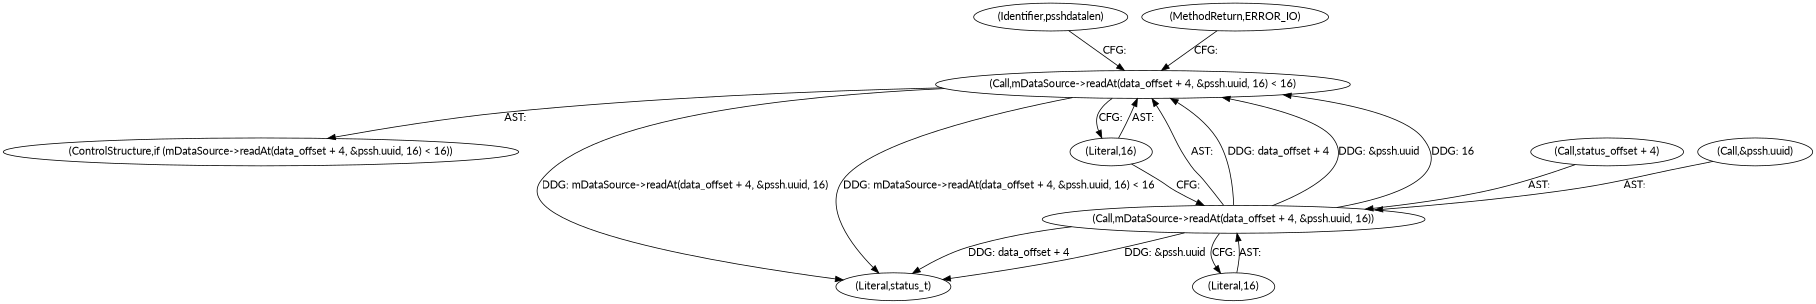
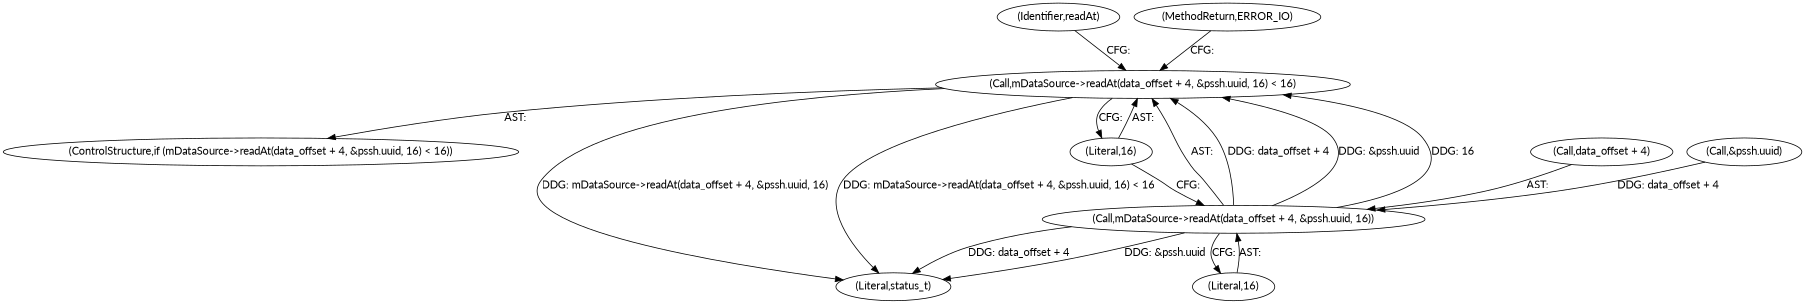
(1051, 17) -> (1058, 17)
(1607, 152) -> (1602, 152)
(1636, 186) -> (1668, 186)
